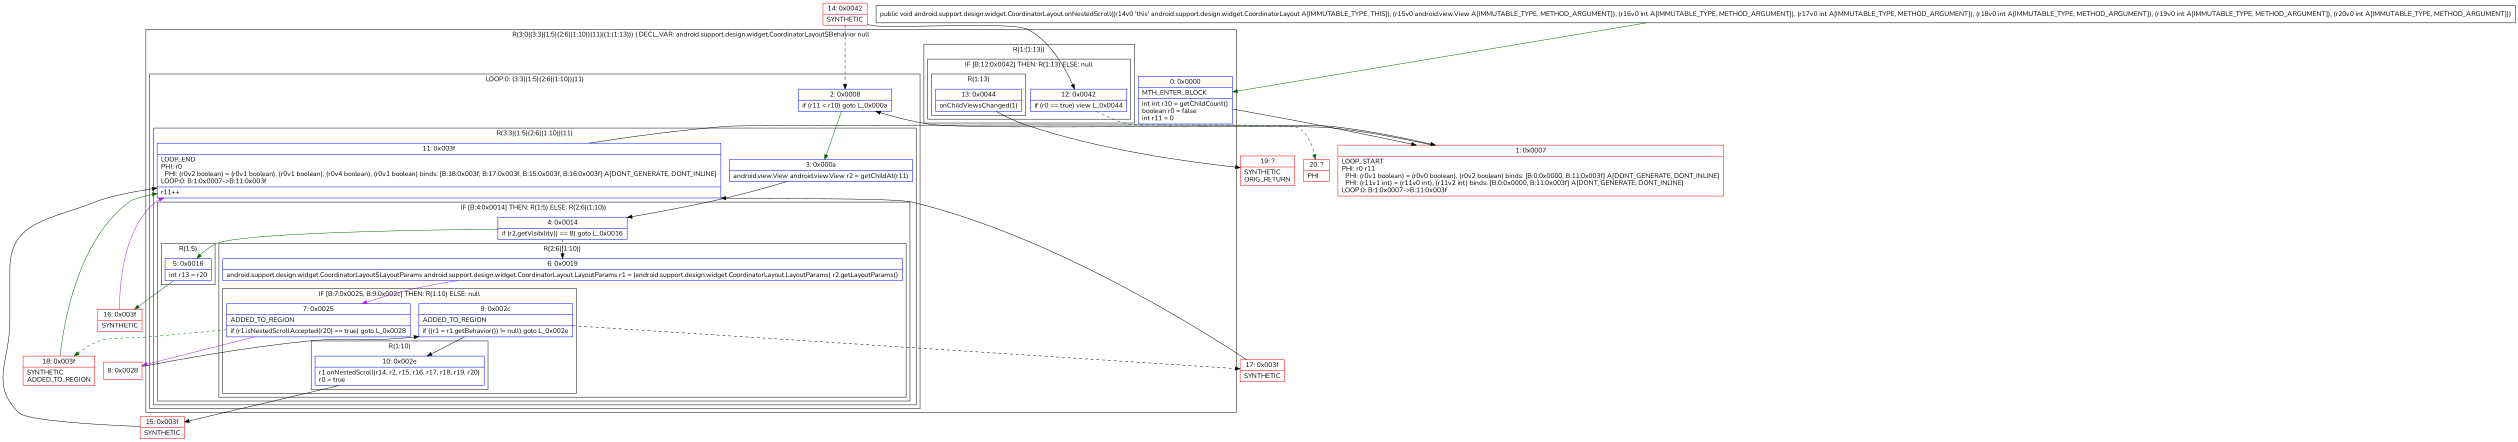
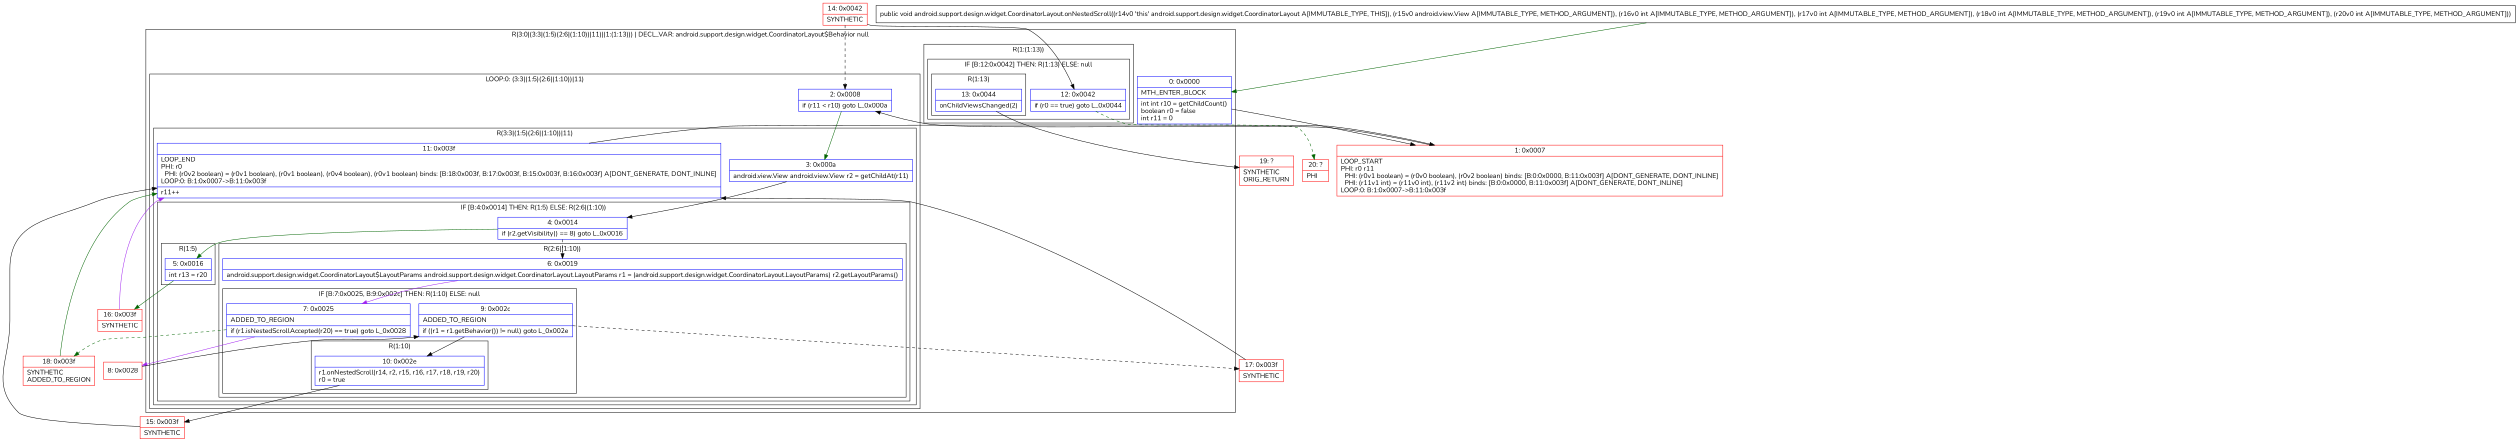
(979, 105) -> (979, 105)
(1079, 105) -> (1078, 105)
